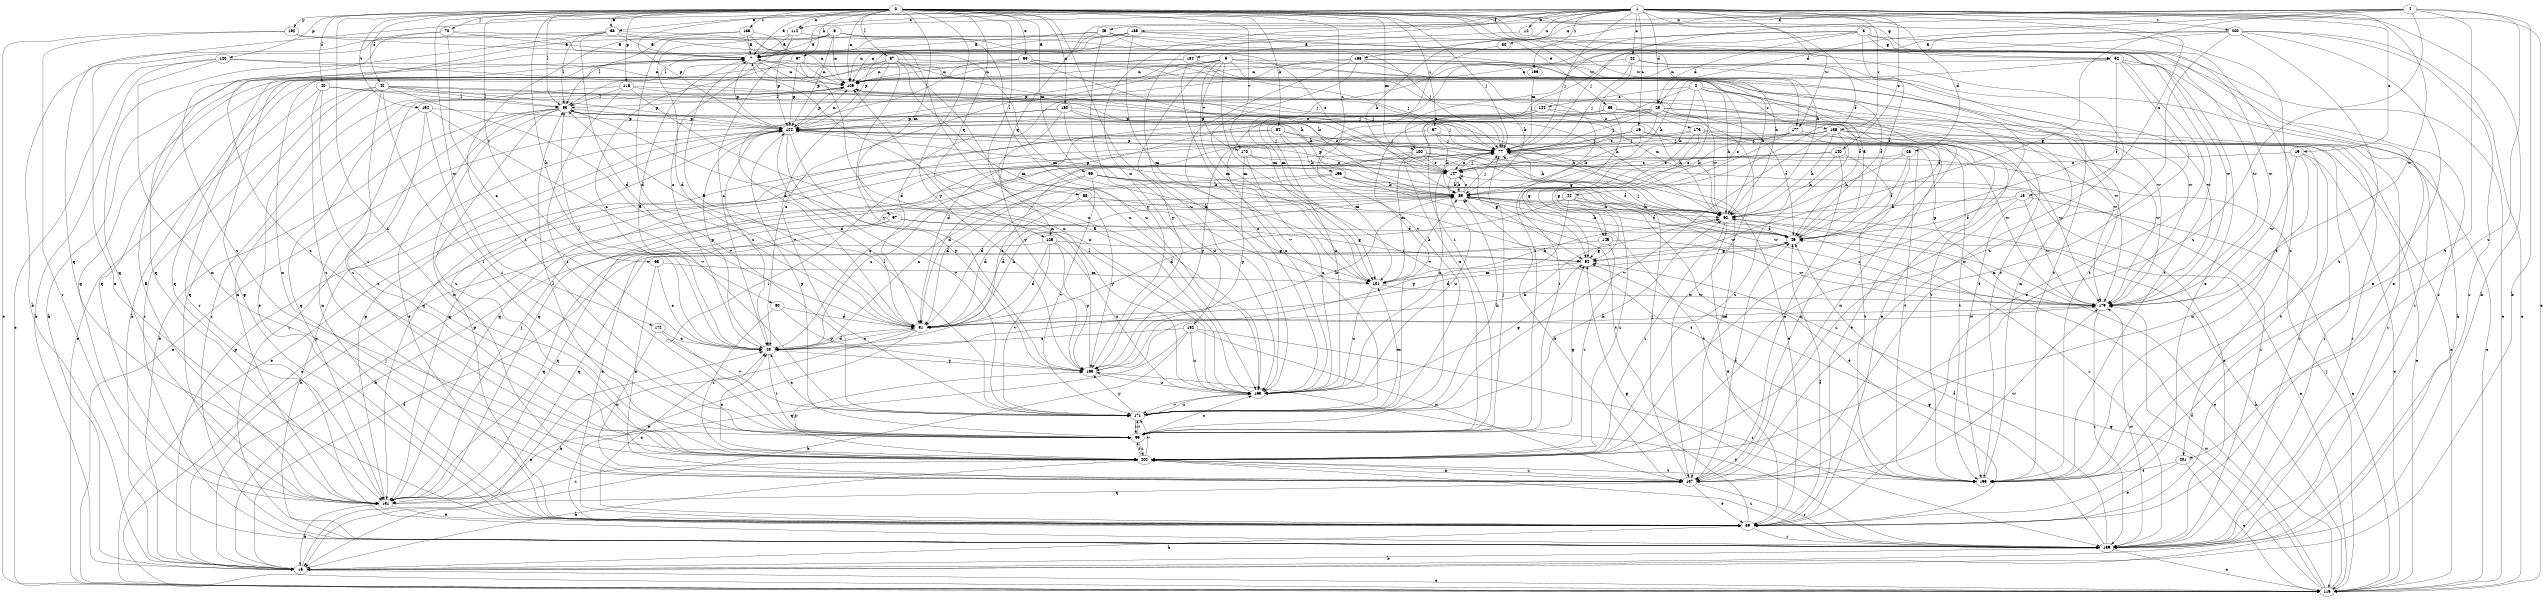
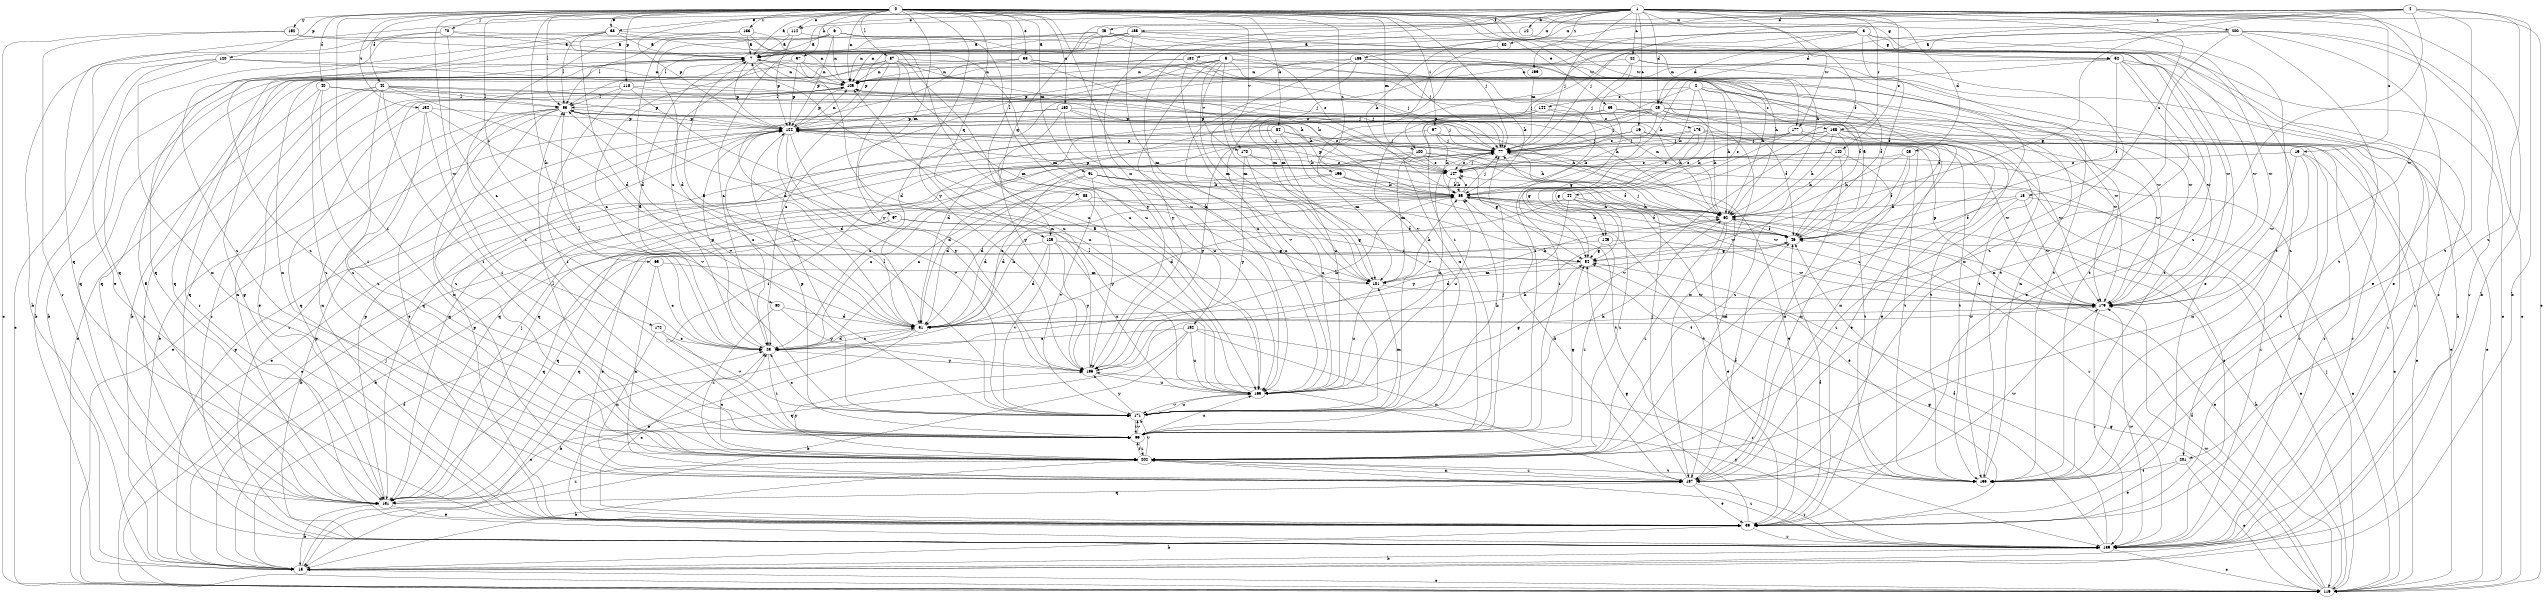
(1715, 163) -> (1715, 163)
(1091, 174) -> (1091, 174)
